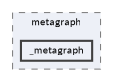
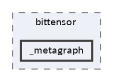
(57, 23) -> (57, 23)
